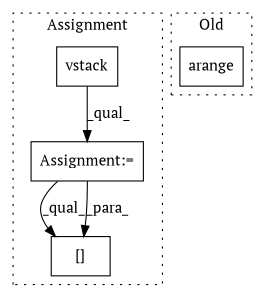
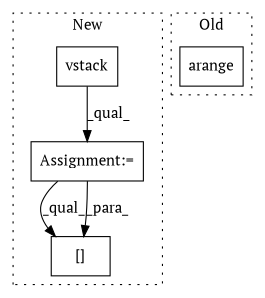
(88, 26) -> (88, 26)
